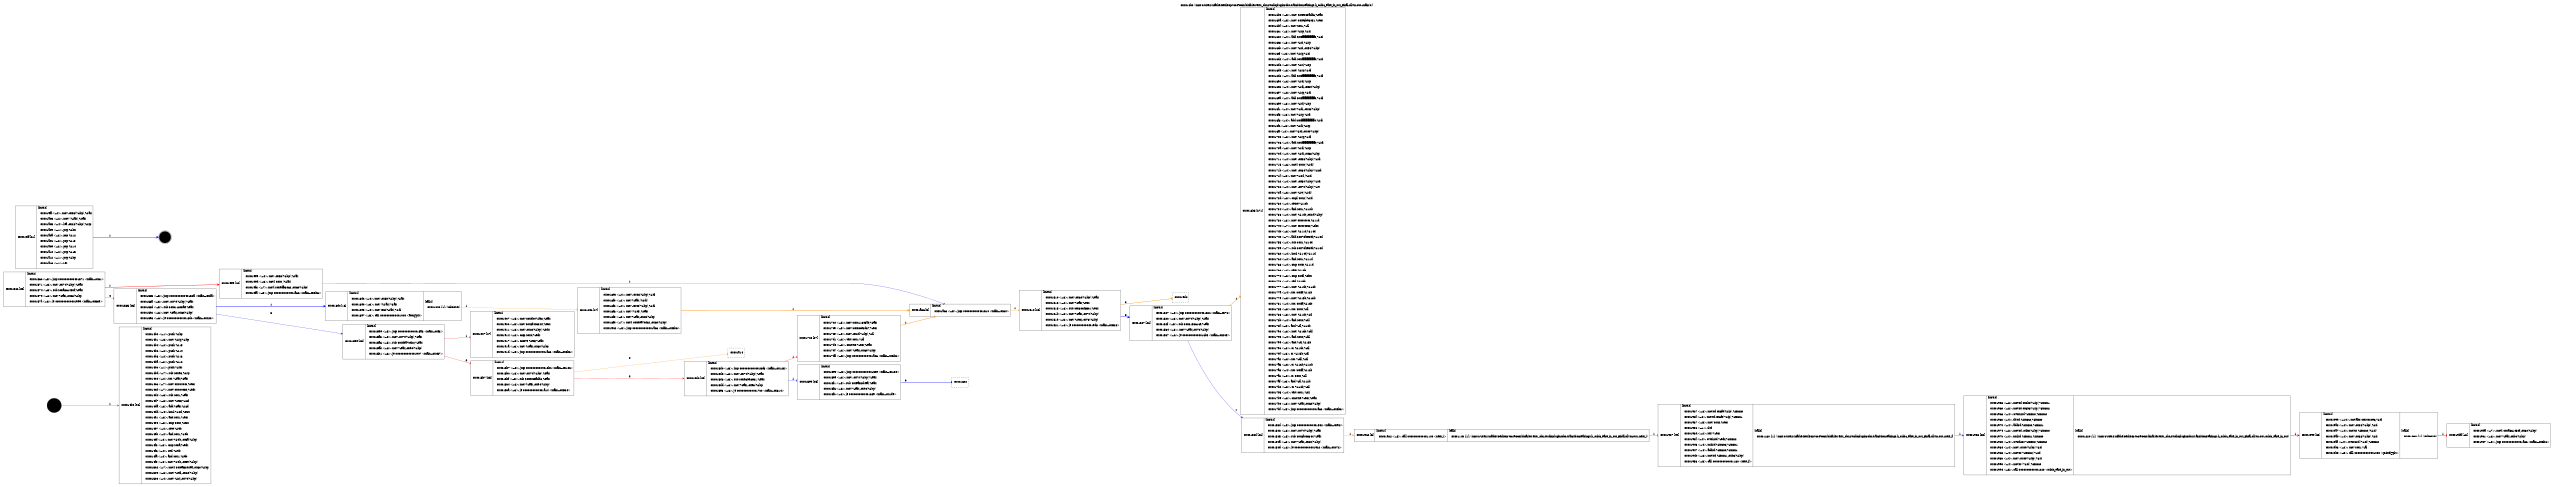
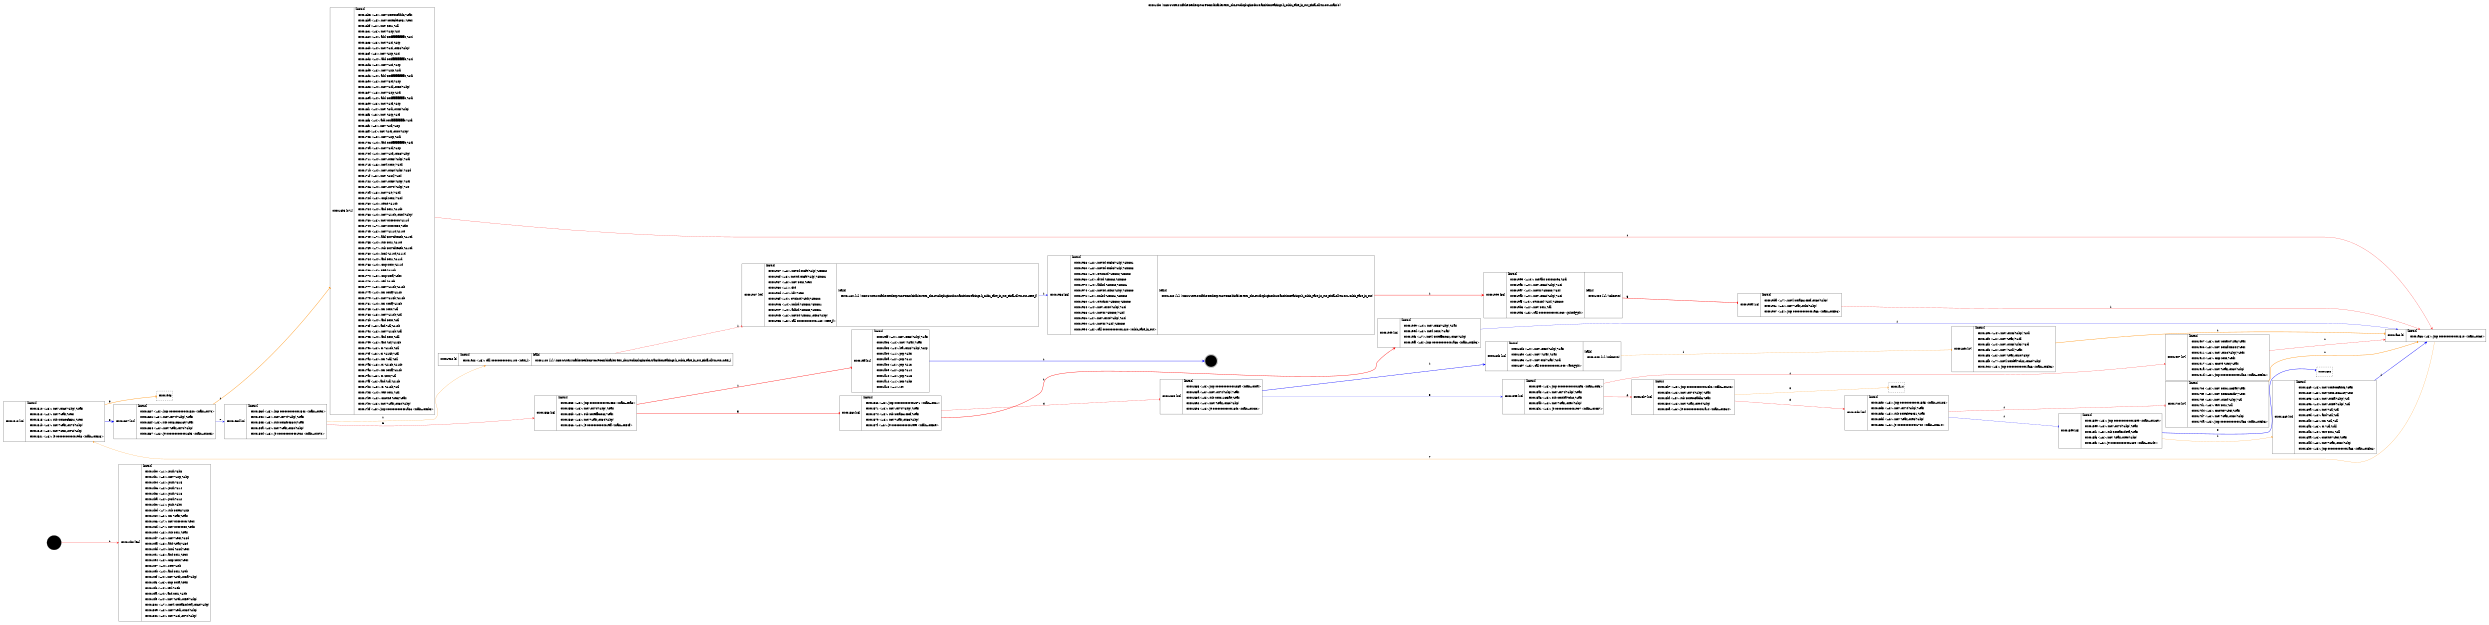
none -> (1453, 237)
(634, 283) -> (1938, 323)
none -> (2131, 308)
(794, 310) -> (2220, 332)
none -> (2326, 345)
none -> (586, 413)
none -> (2324, 417)
(2442, 434) -> (1627, 297)
